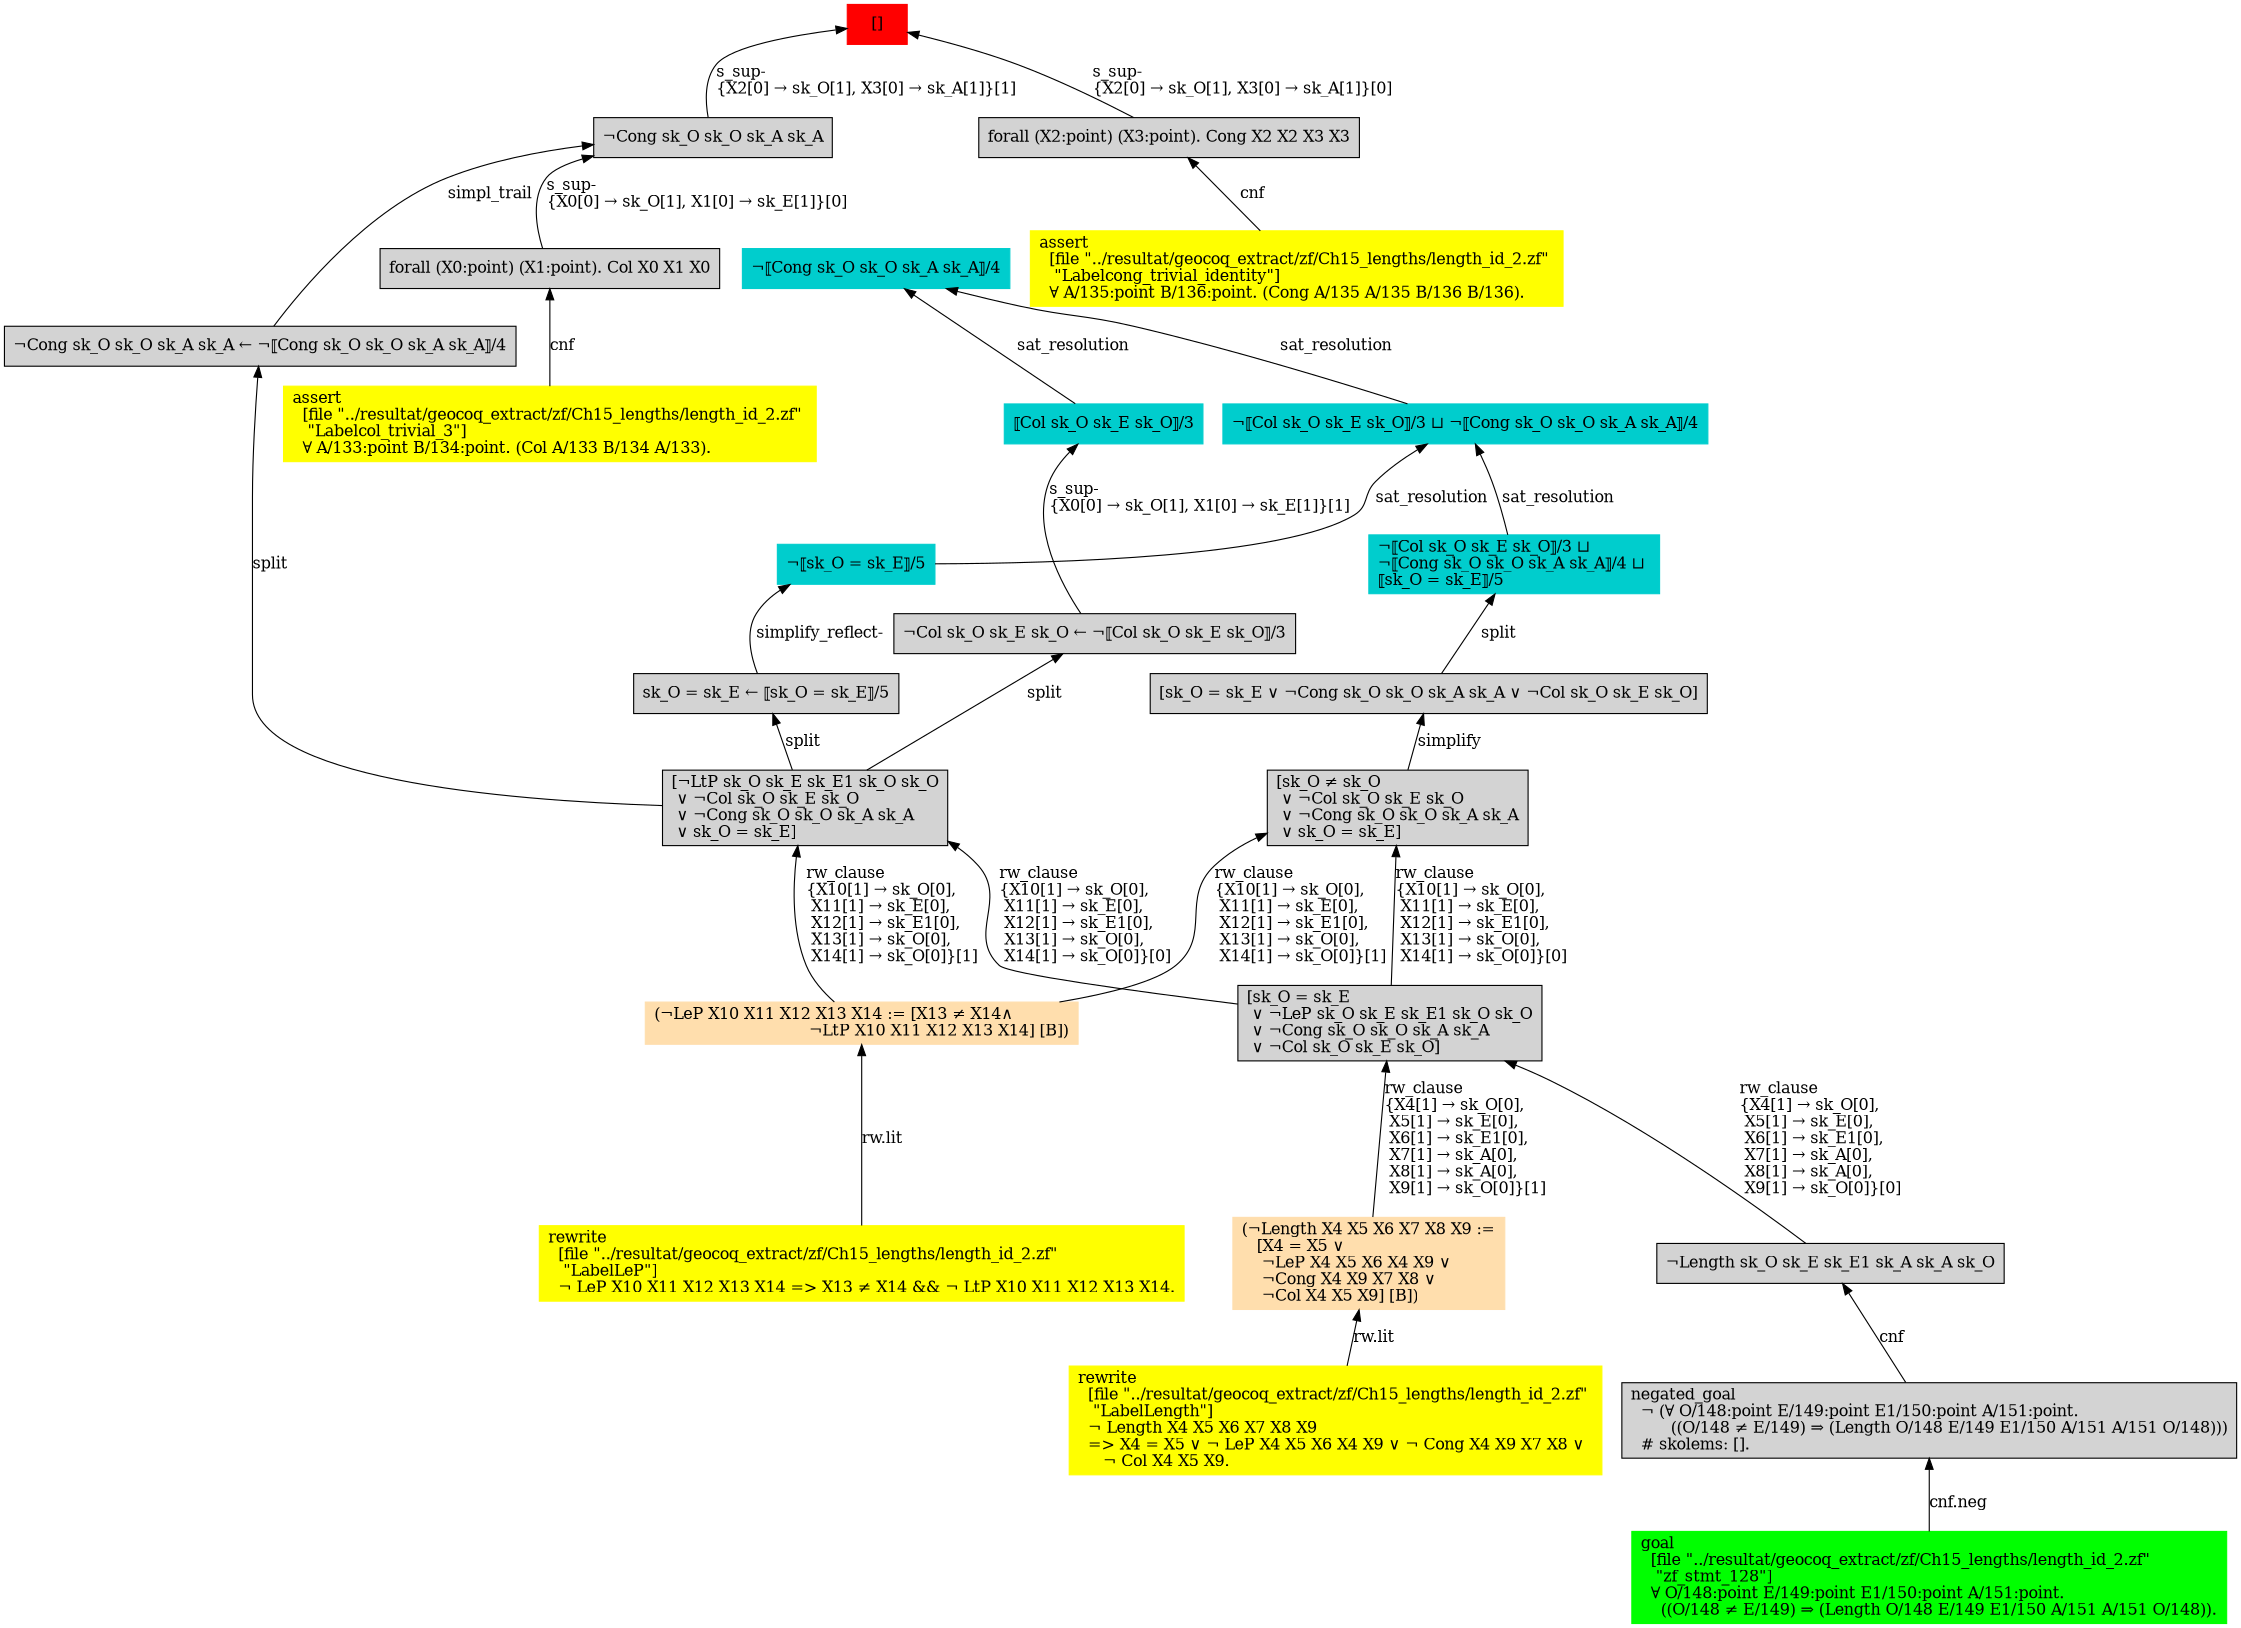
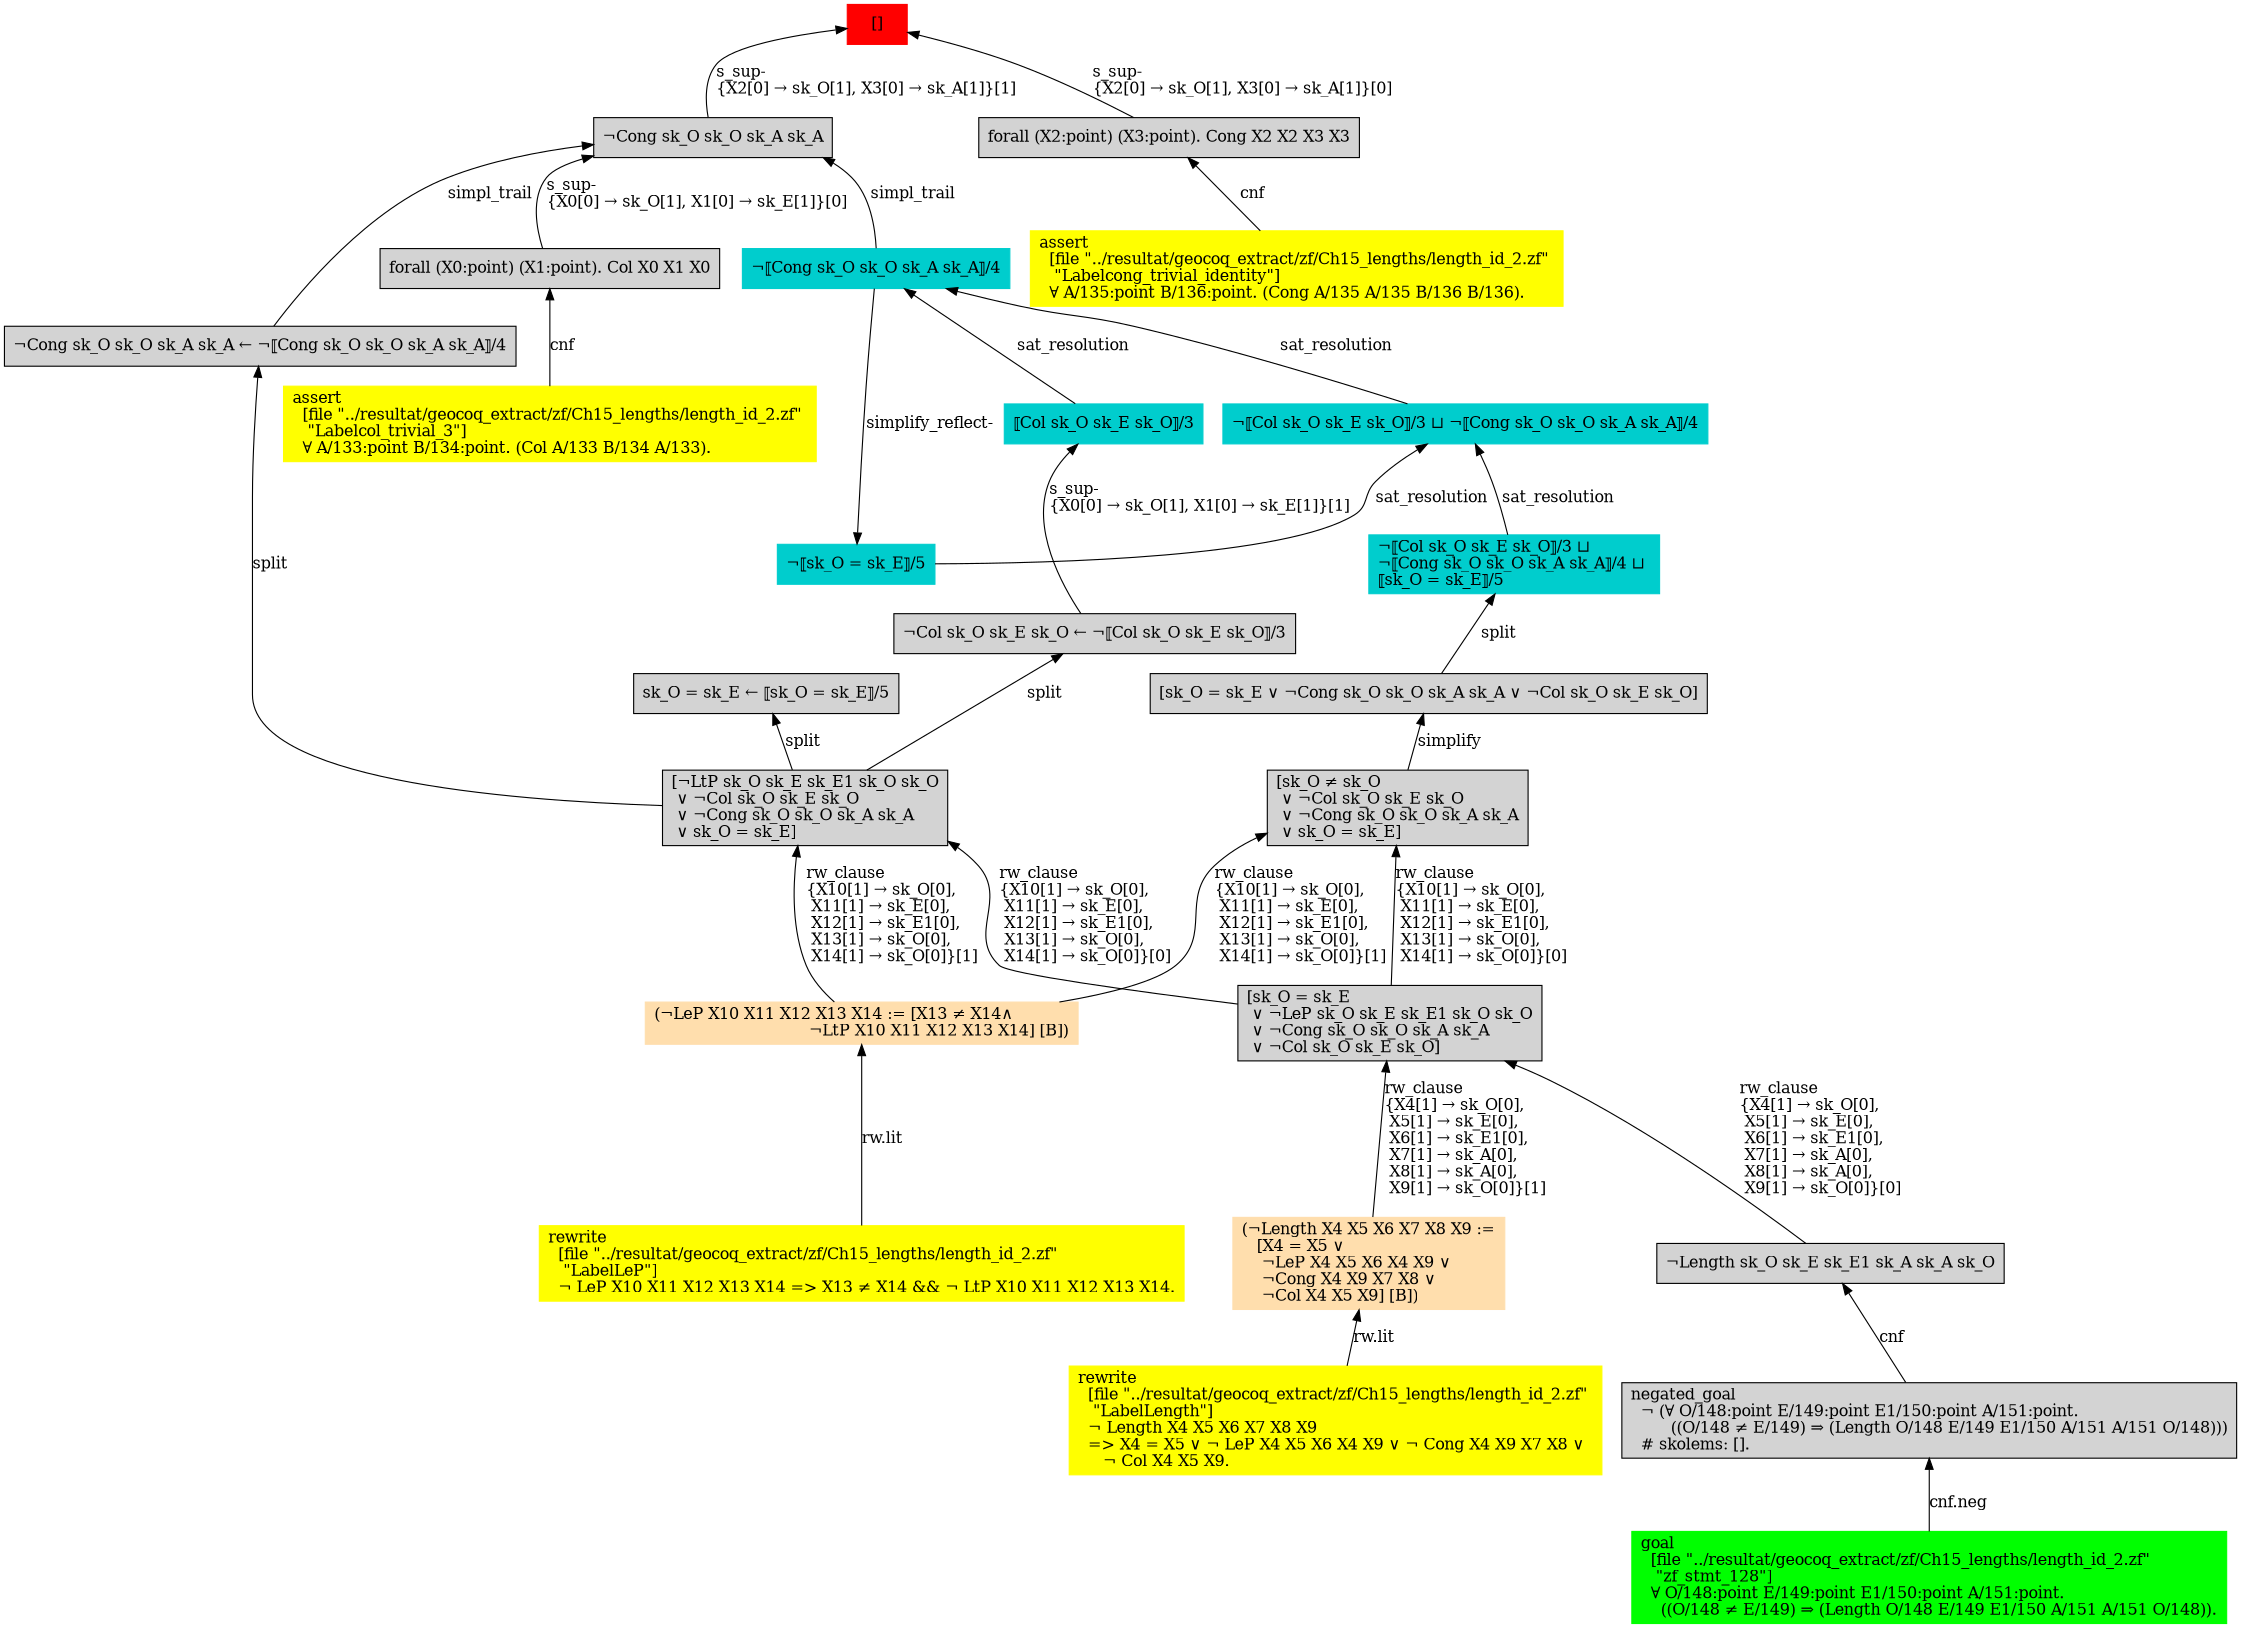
none -> (866, 200)
(751, 627) -> (864, 411)
